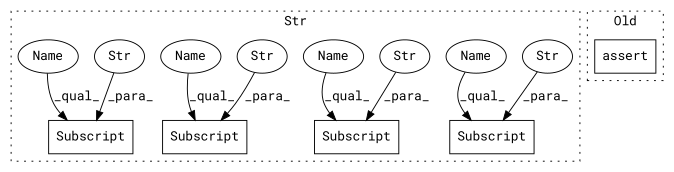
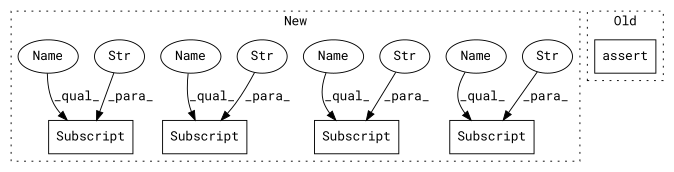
(296, 22) -> (296, 22)
